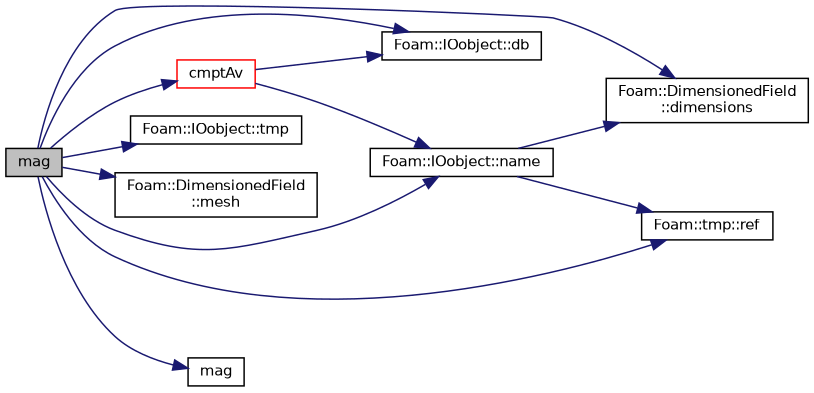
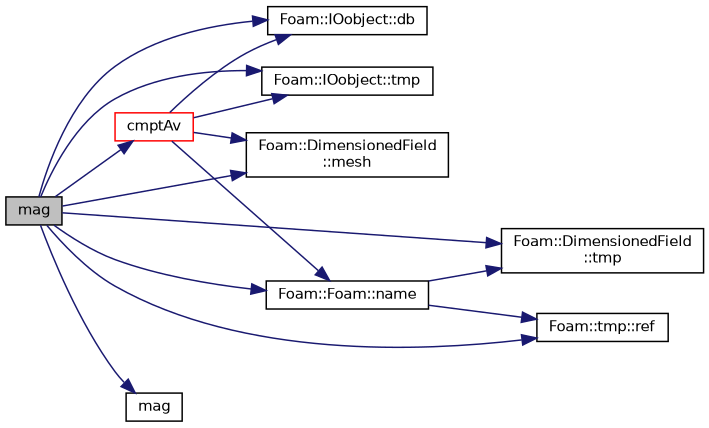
(707, 101) -> (603, 251)
none -> (233, 108)
none -> (212, 135)
(462, 162) -> (347, 295)
